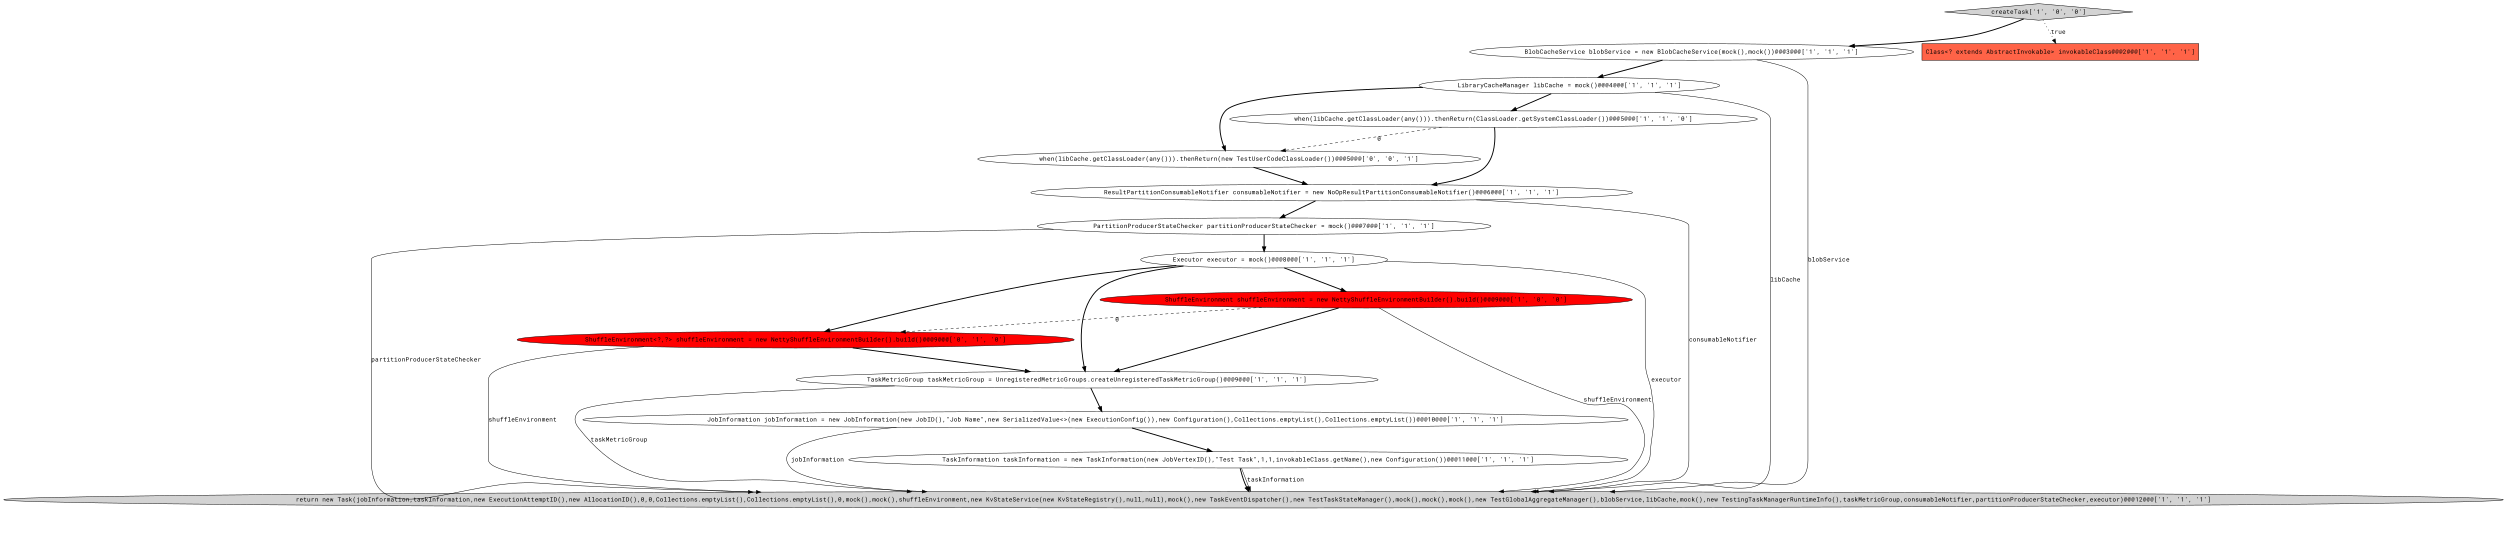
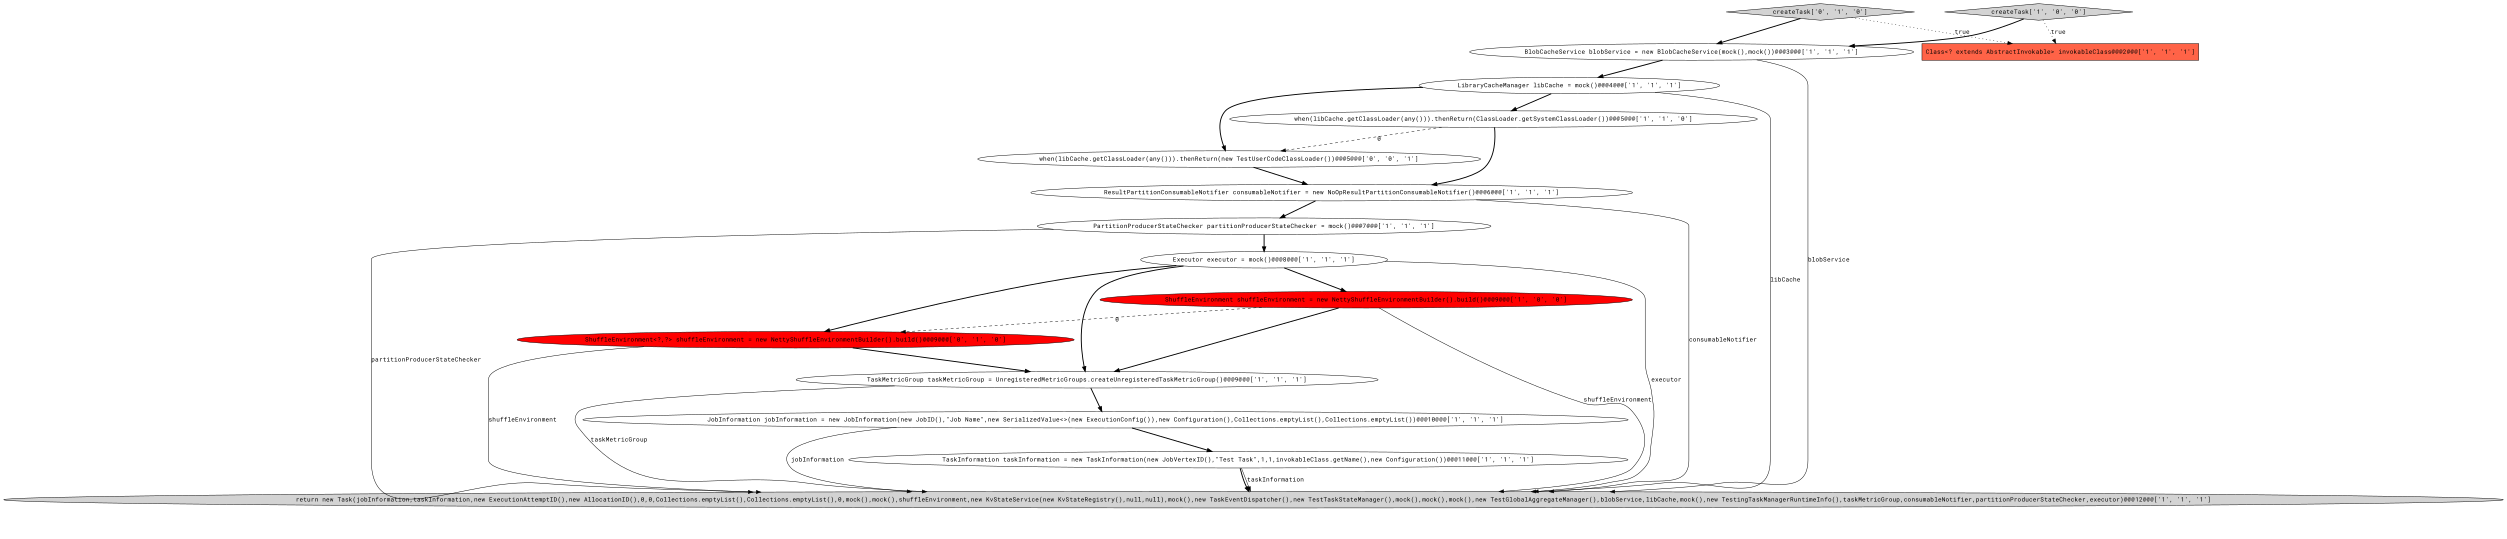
none -> (1820, 12)
